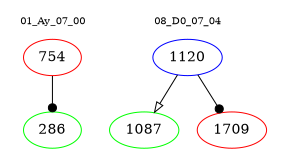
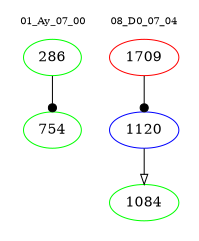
(52, 57) -> (52, 130)
(52, 90) -> (52, 90)
(207, 90) -> (144, 90)
(144, 130) -> (144, 203)
